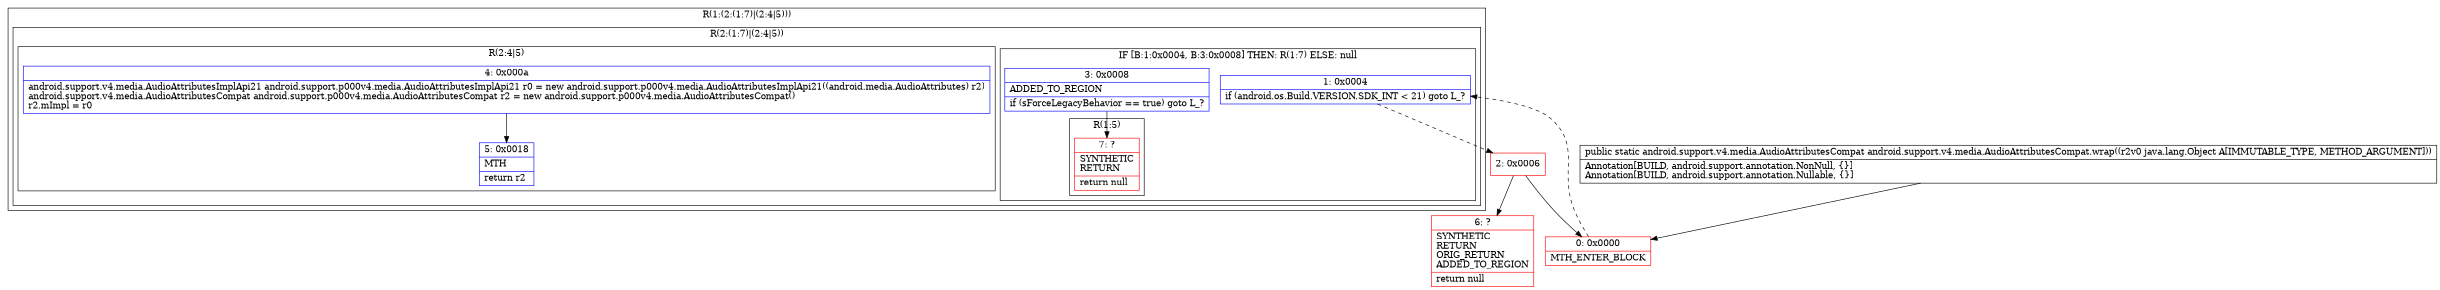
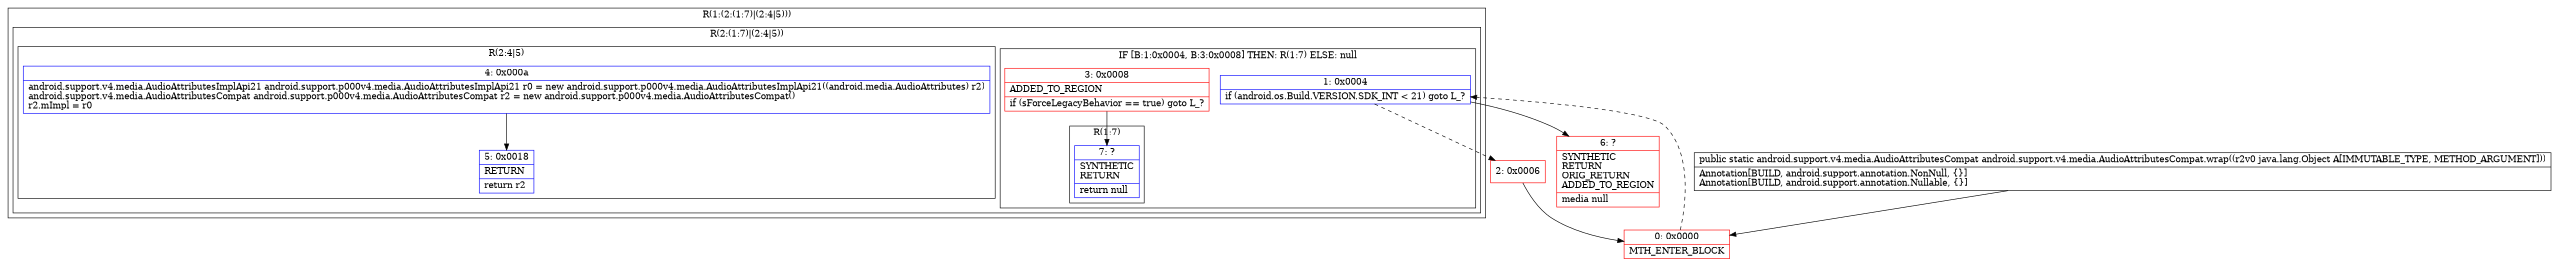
(1107, 90) -> (1107, 90)
(1107, 126) -> (1107, 133)
(495, 164) -> (504, 171)
(1107, 164) -> (1107, 172)
(1506, 193) -> (1518, 114)
(1461, 279) -> (1585, 200)
